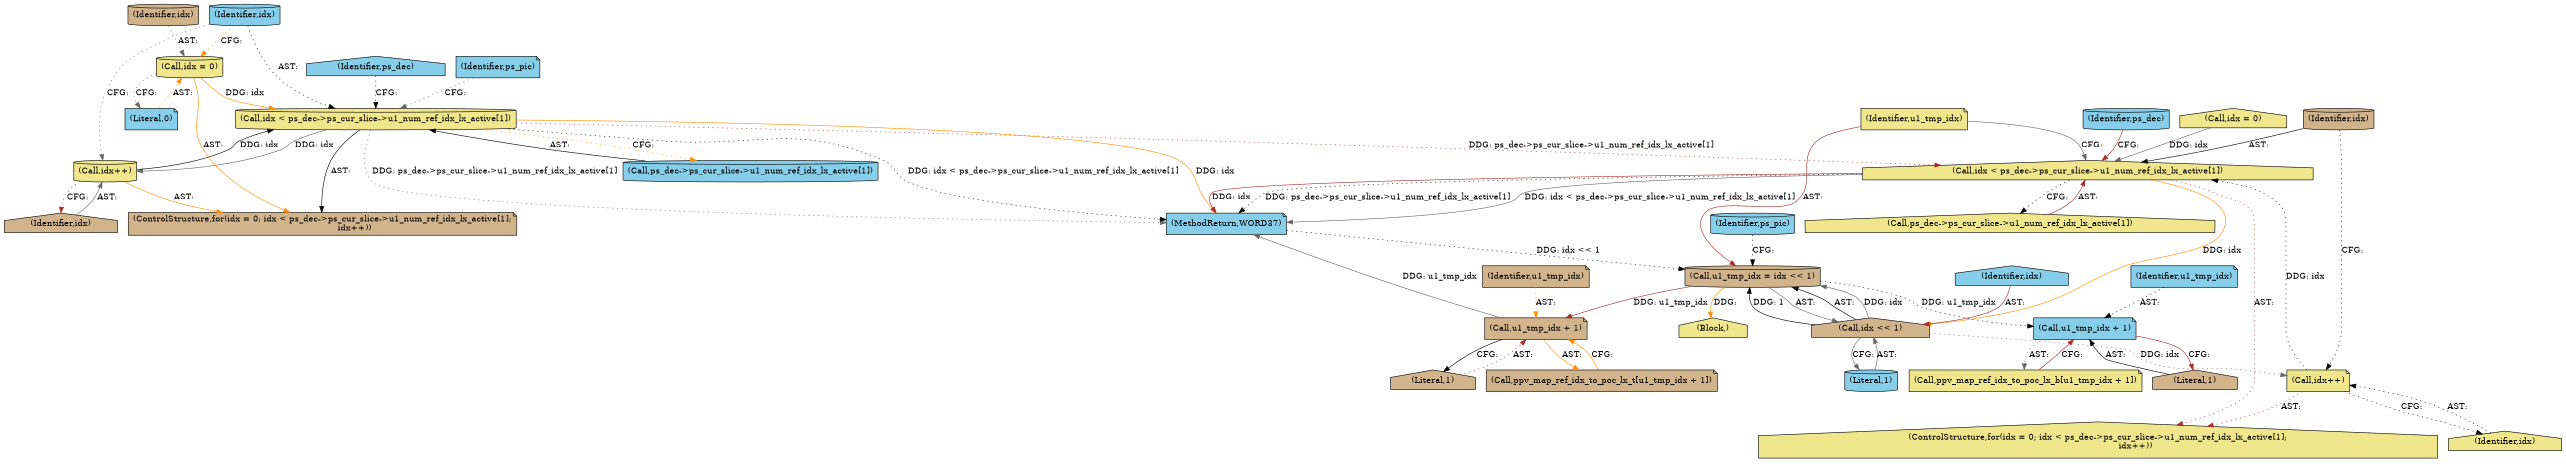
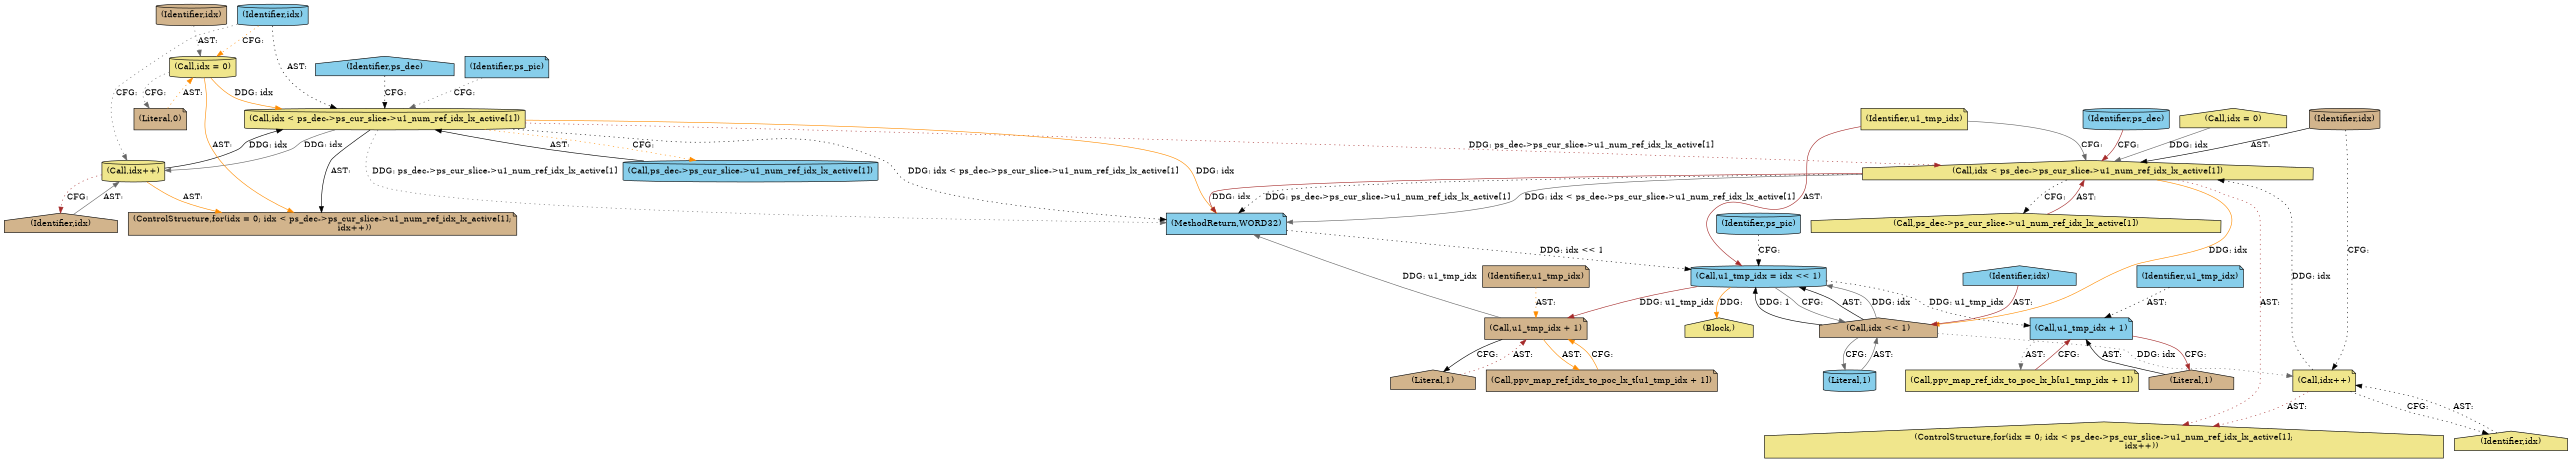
(151, 119) -> (160, 119)
(1226, 224) -> (1226, 224)
(1753, 277) -> (1759, 277)
(1807, 303) -> (1814, 303)
